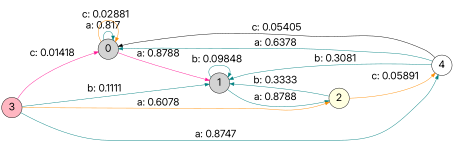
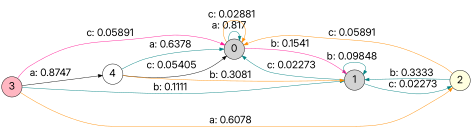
(55, 53) -> (113, 33)
(162, 54) -> (294, 44)
(332, 65) -> (231, 81)
none -> (293, 76)
(393, 93) -> (353, 40)
(279, 97) -> (415, 85)
(238, 140) -> (60, 81)
